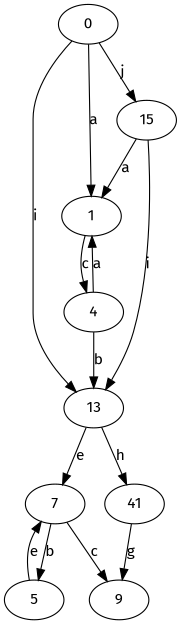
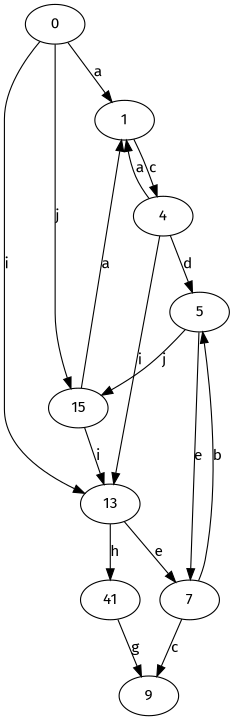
none -> (179, 259)
(99, 360) -> (140, 360)
none -> (151, 363)
